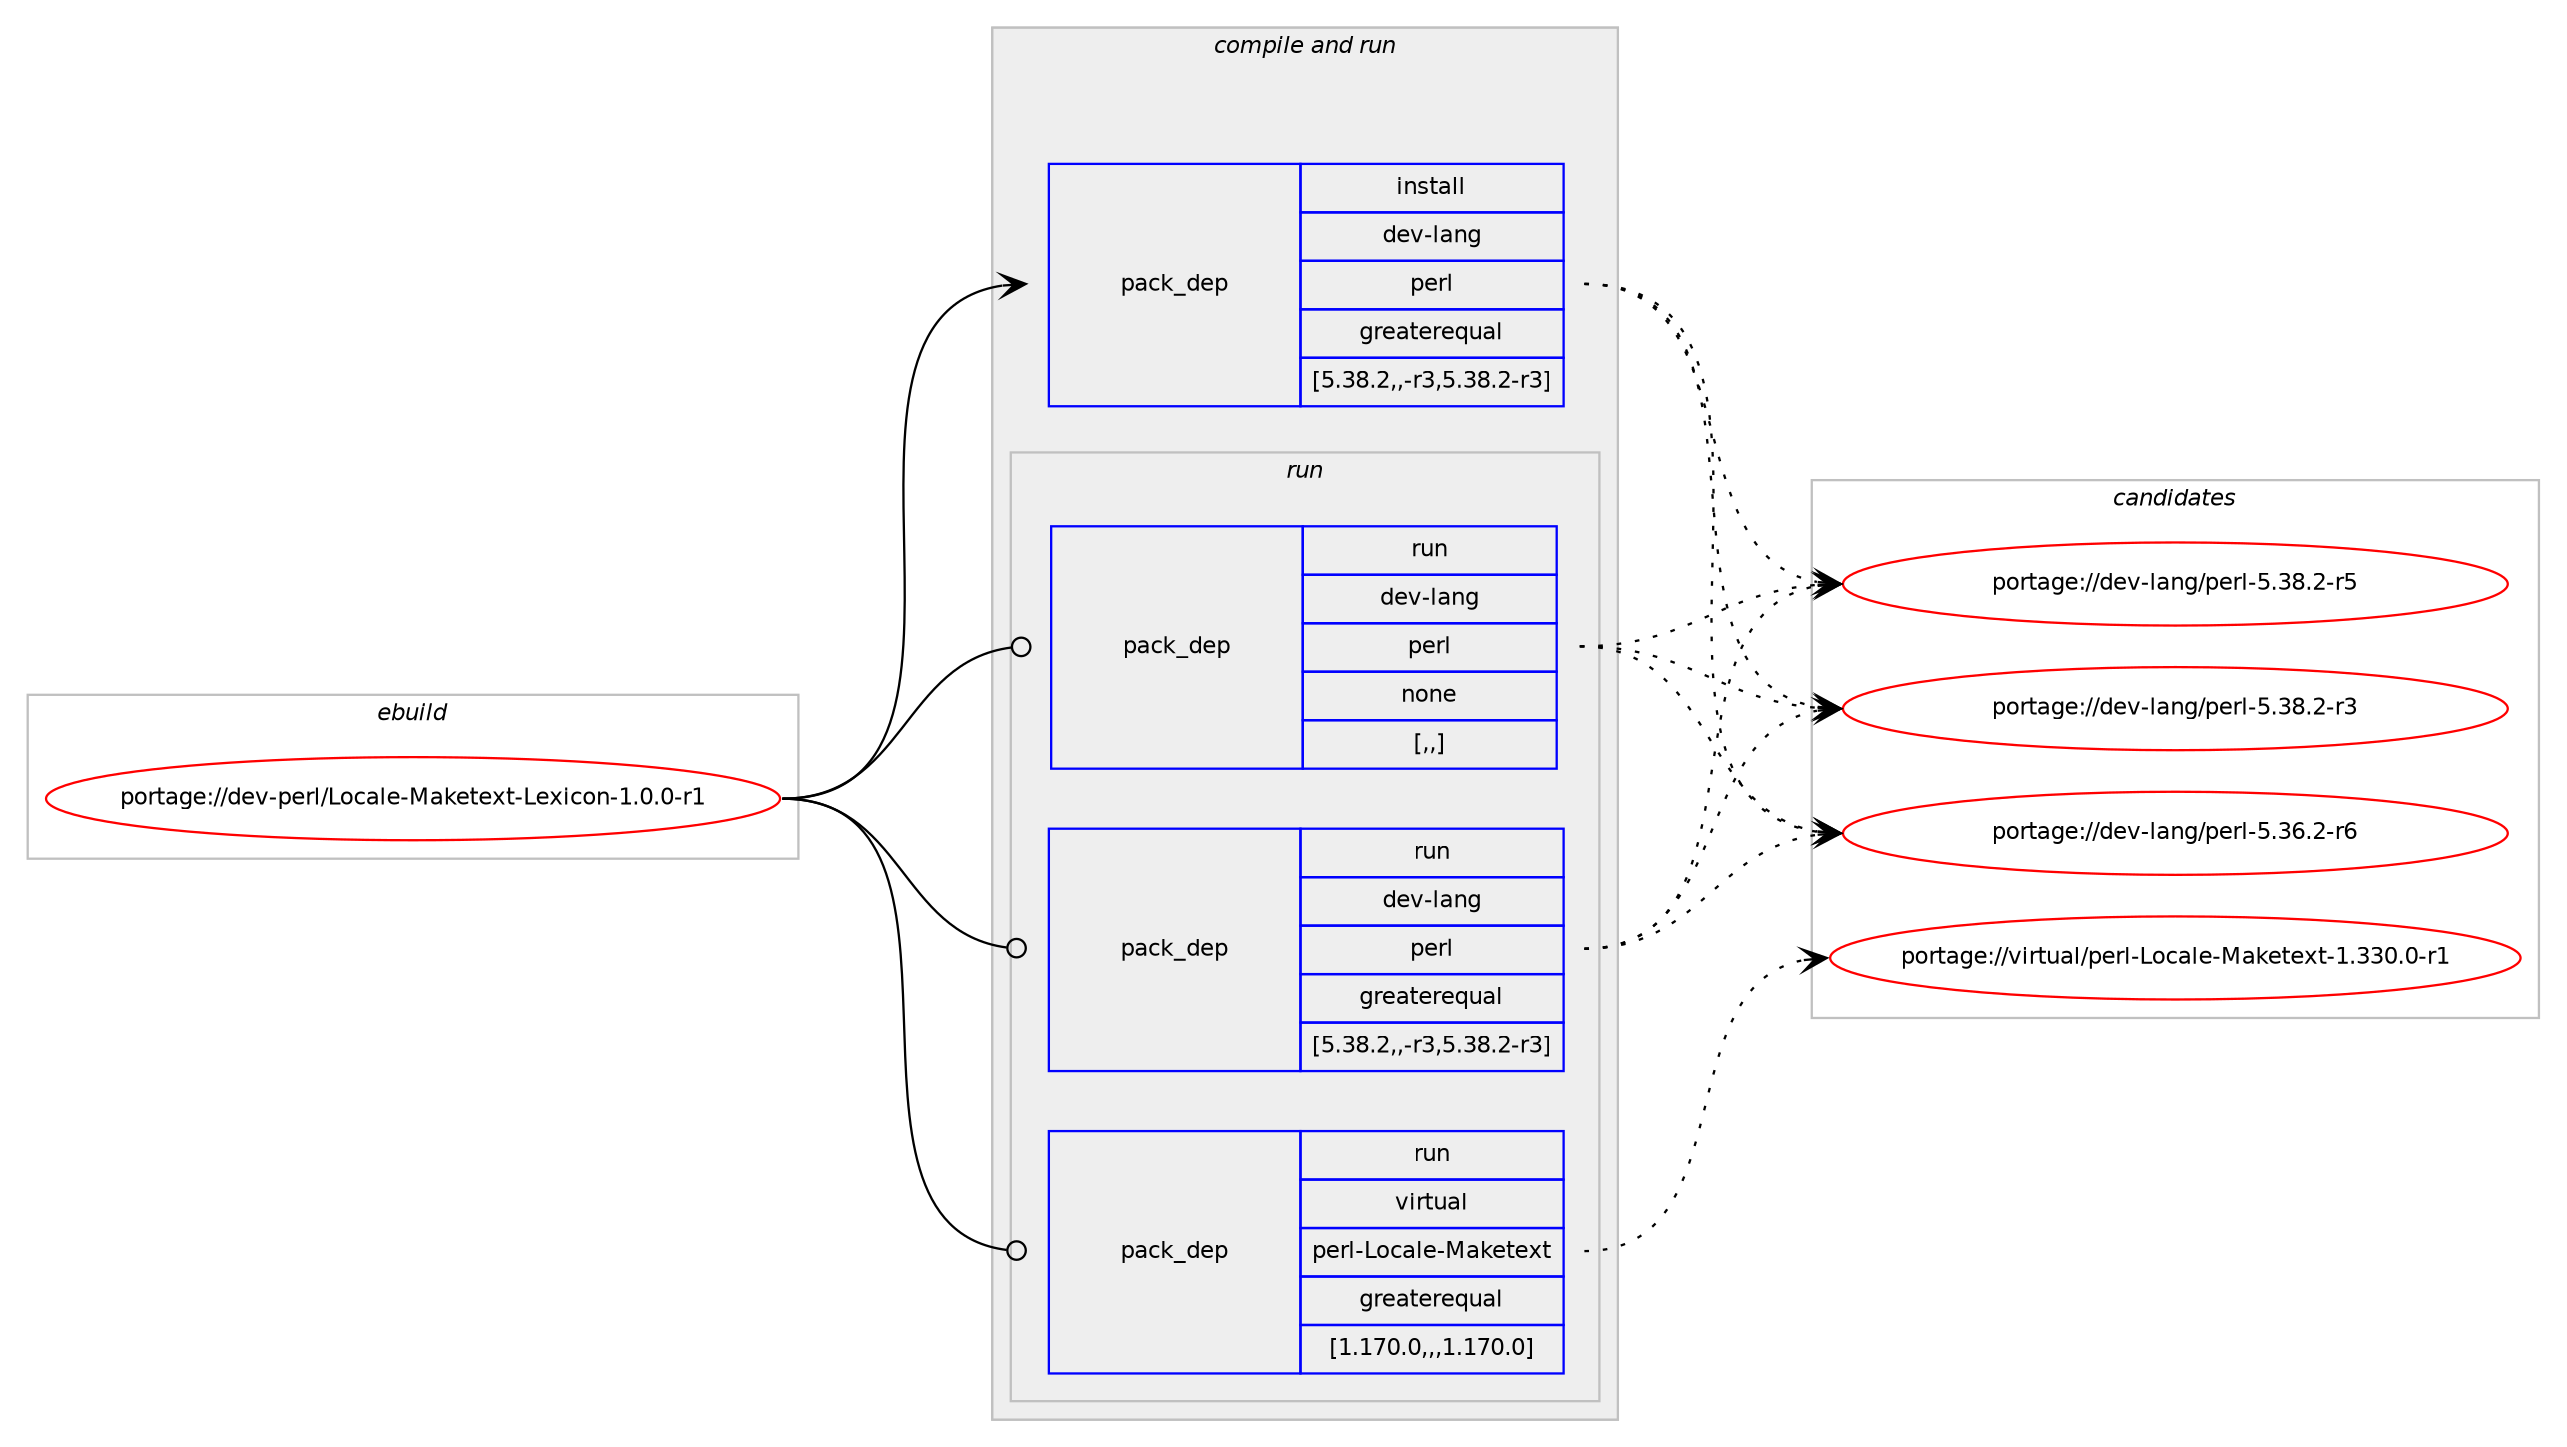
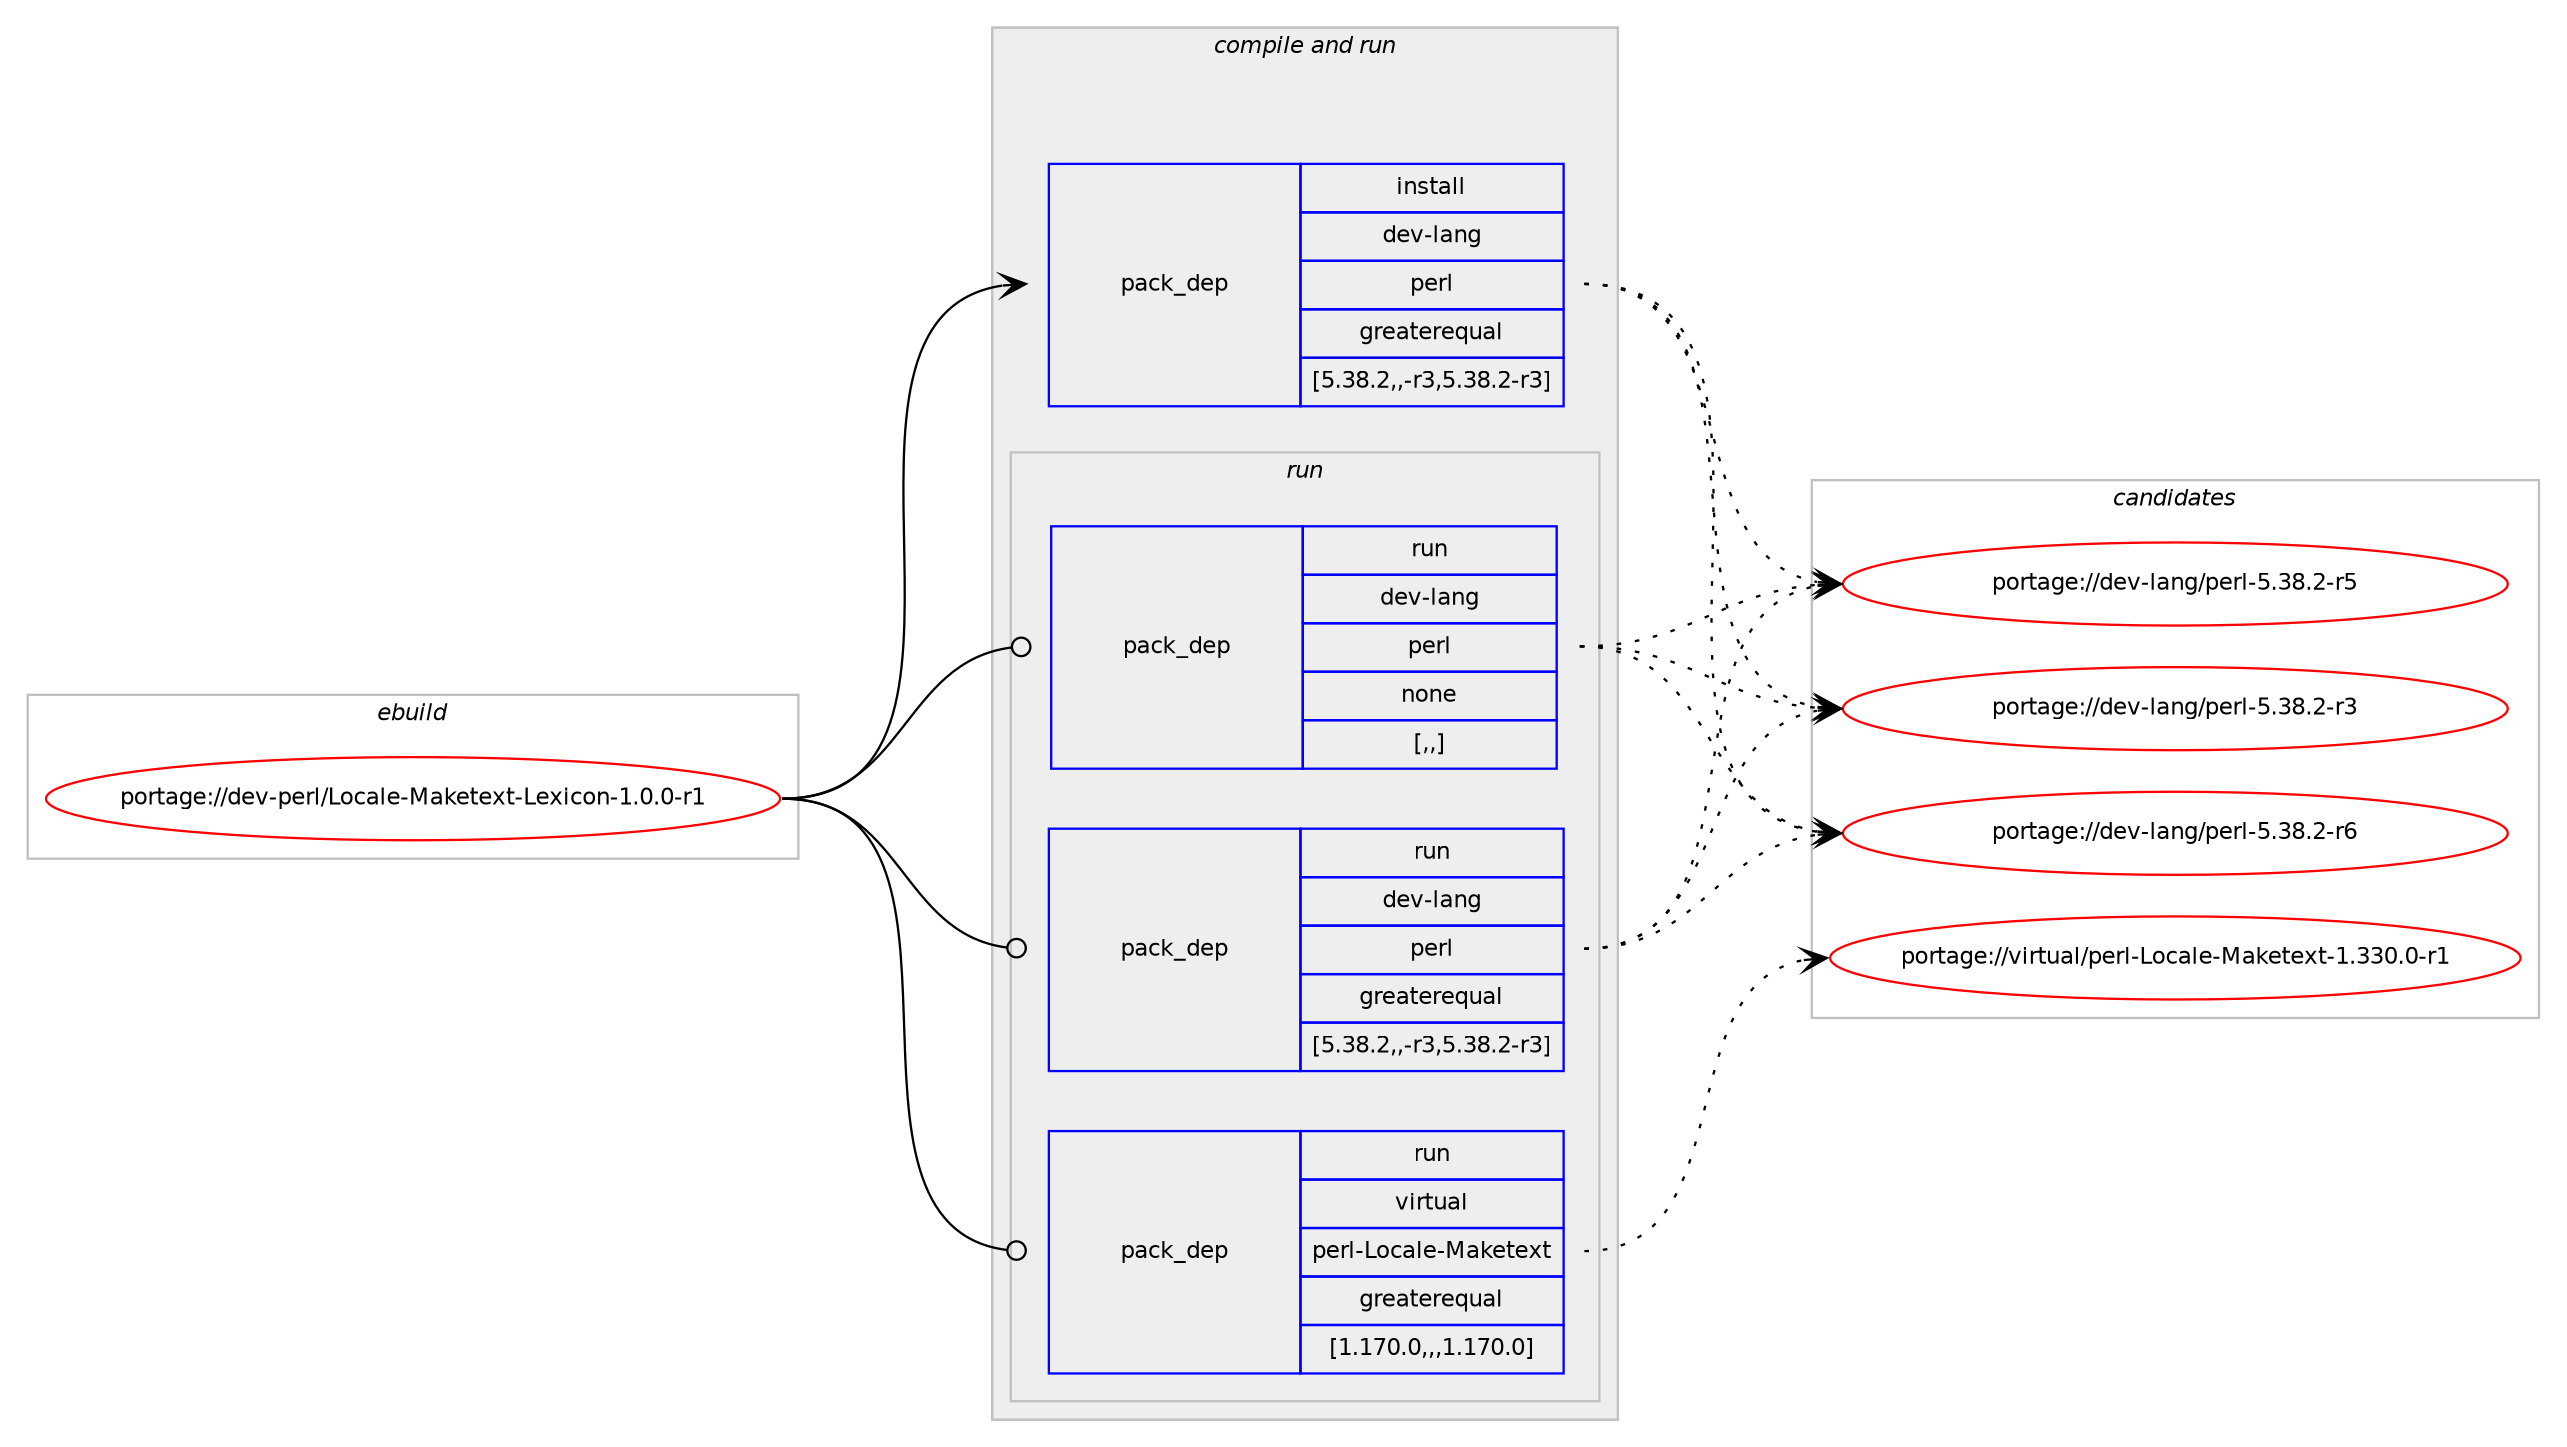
(2175, 833) -> (2175, 833)
